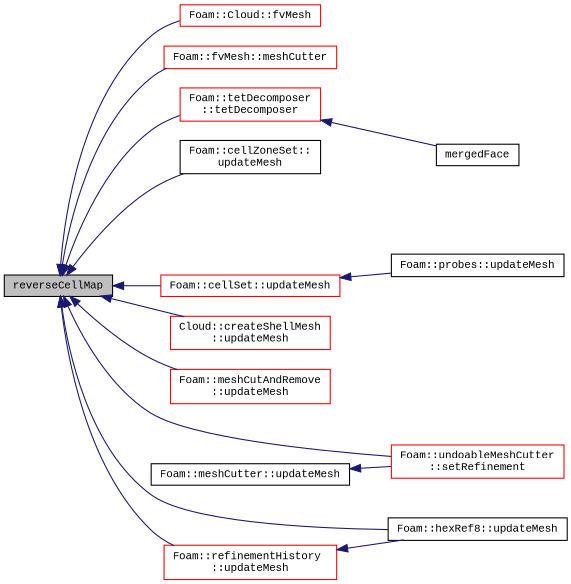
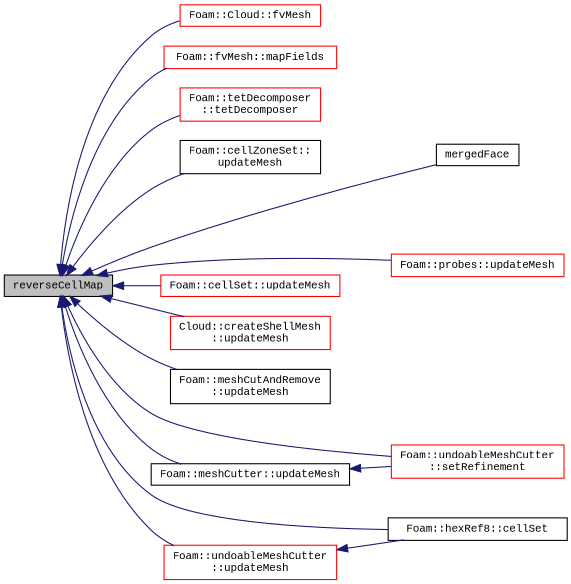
(250, 57) -> (250, 57)
(384, 134) -> (262, 212)
(478, 265) -> (478, 265)
(371, 275) -> (249, 259)
(250, 387) -> (250, 387)
none -> (107, 398)
(478, 529) -> (478, 529)
(250, 562) -> (250, 562)
